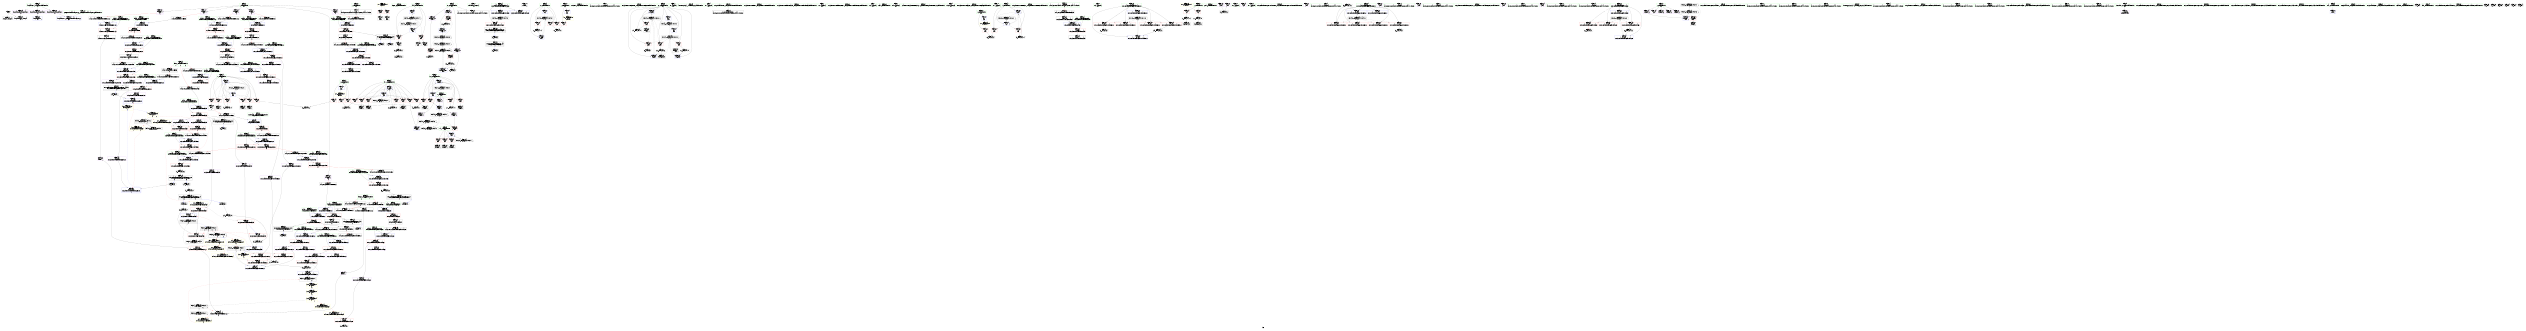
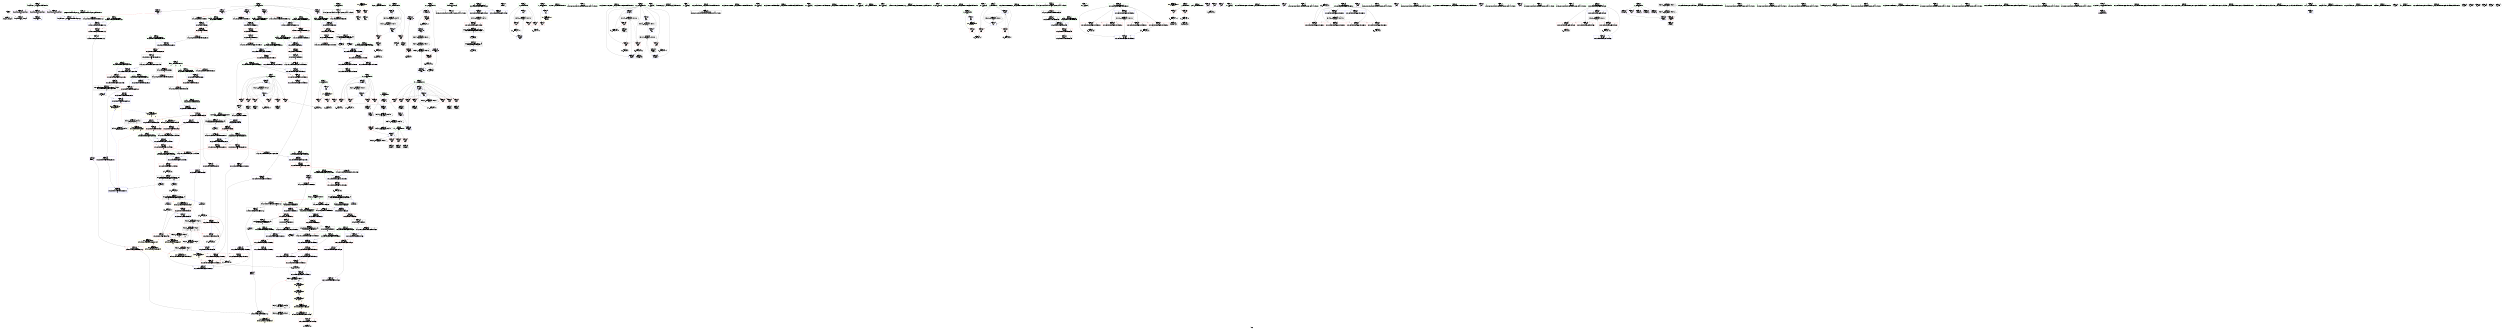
none -> (758, 5)
(1236, 5) -> none
(112, 82) -> none
